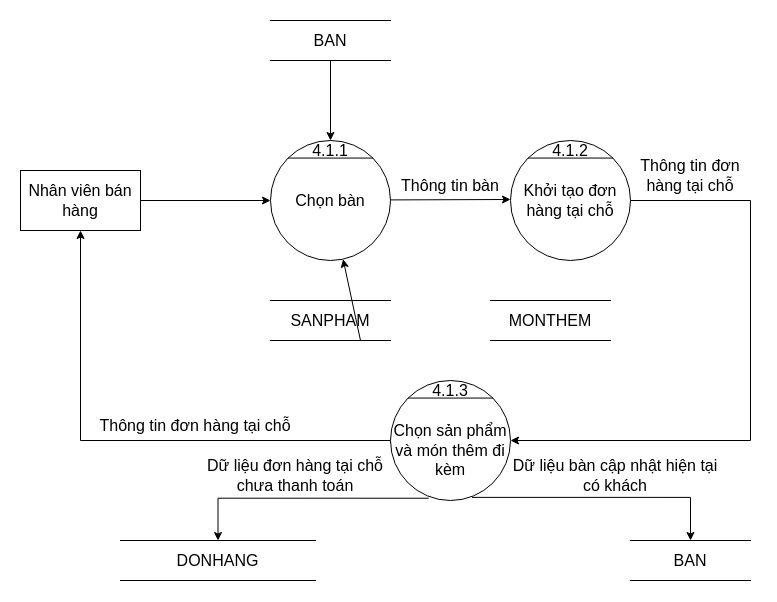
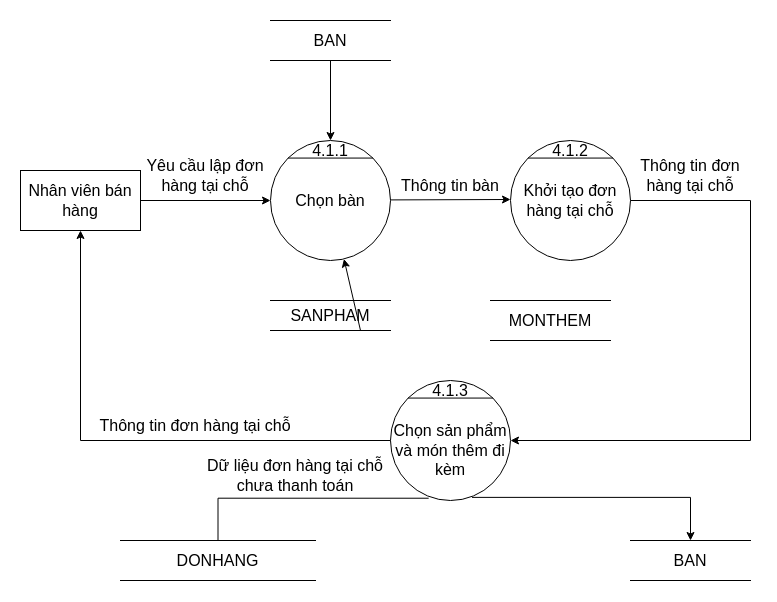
none -> (206, 176)
(331, 321) -> (331, 316)
(616, 476) -> none
(218, 532) -> (218, 534)
